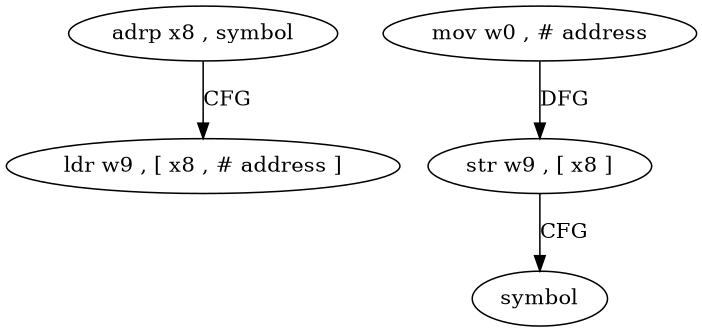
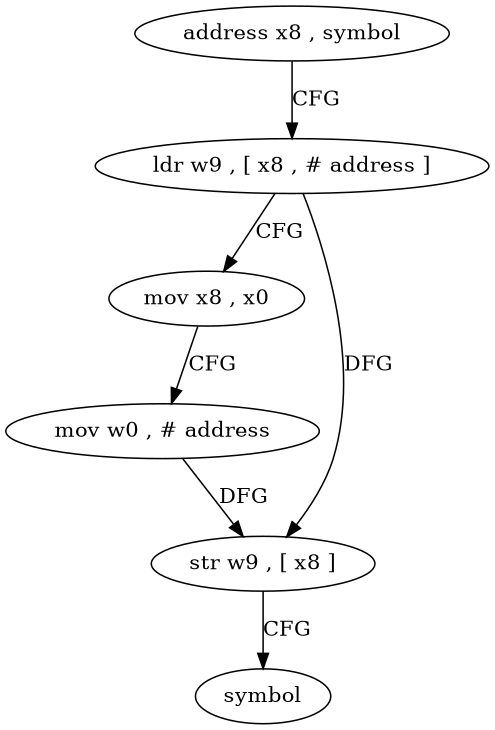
(203, 34) -> (292, 34)
none -> (207, 299)
none -> (343, 362)
